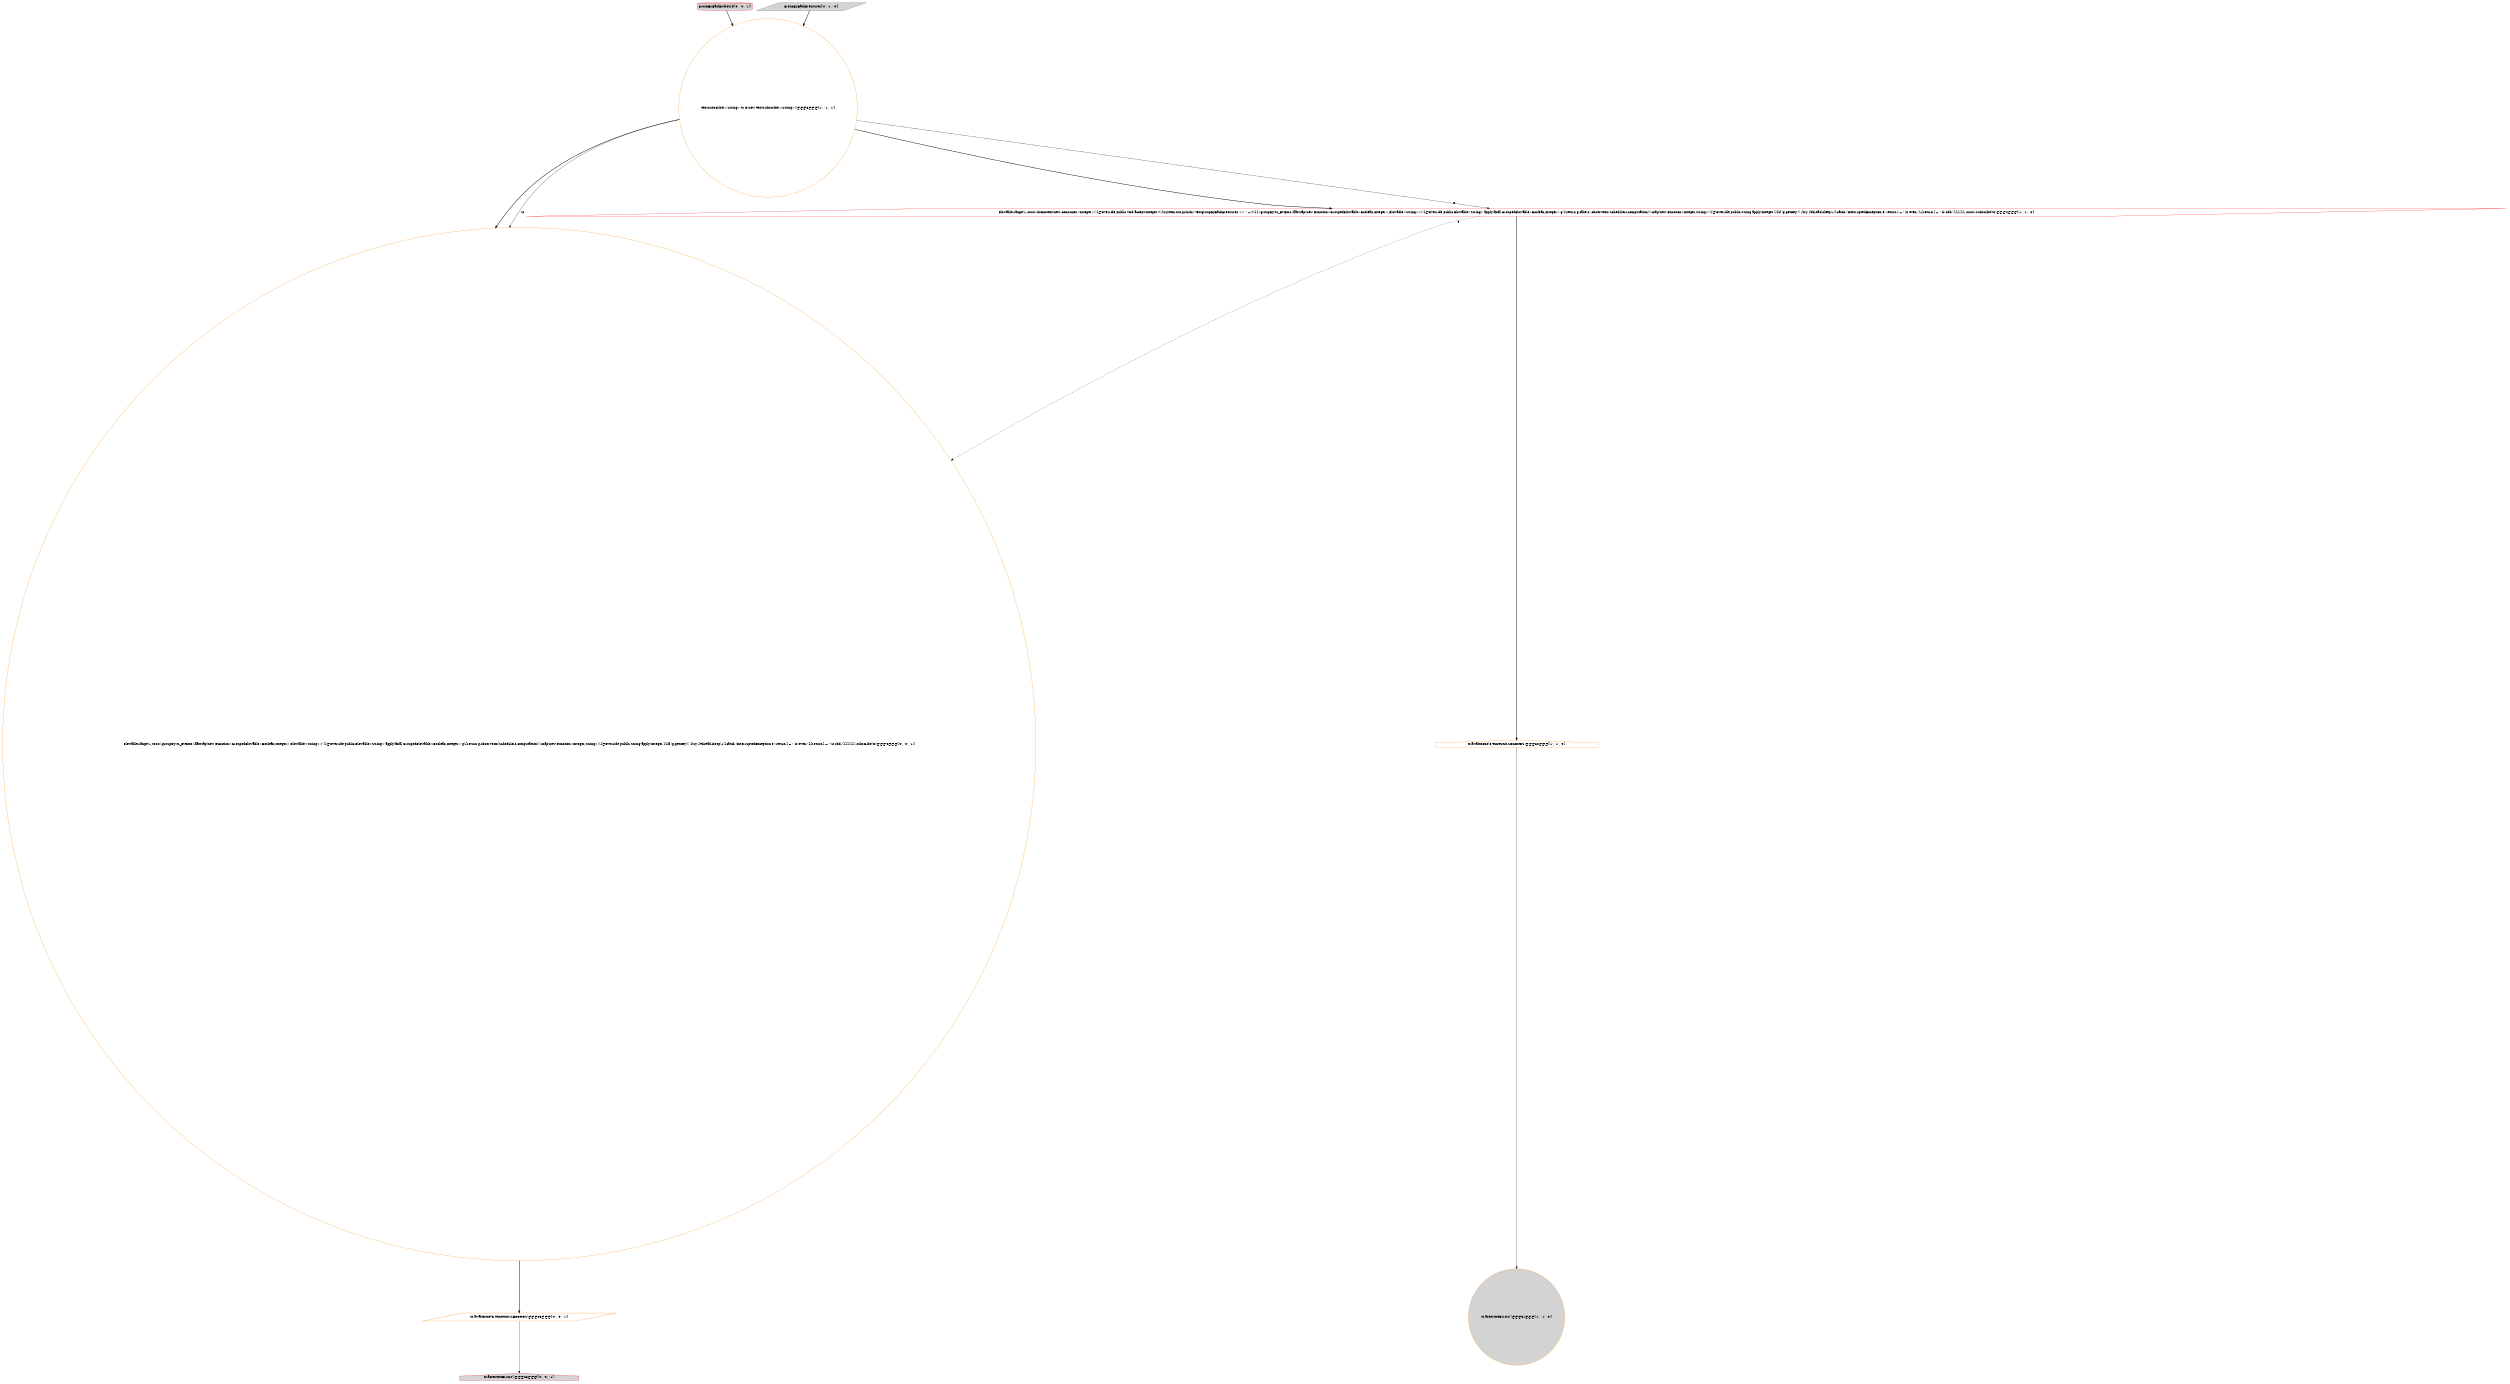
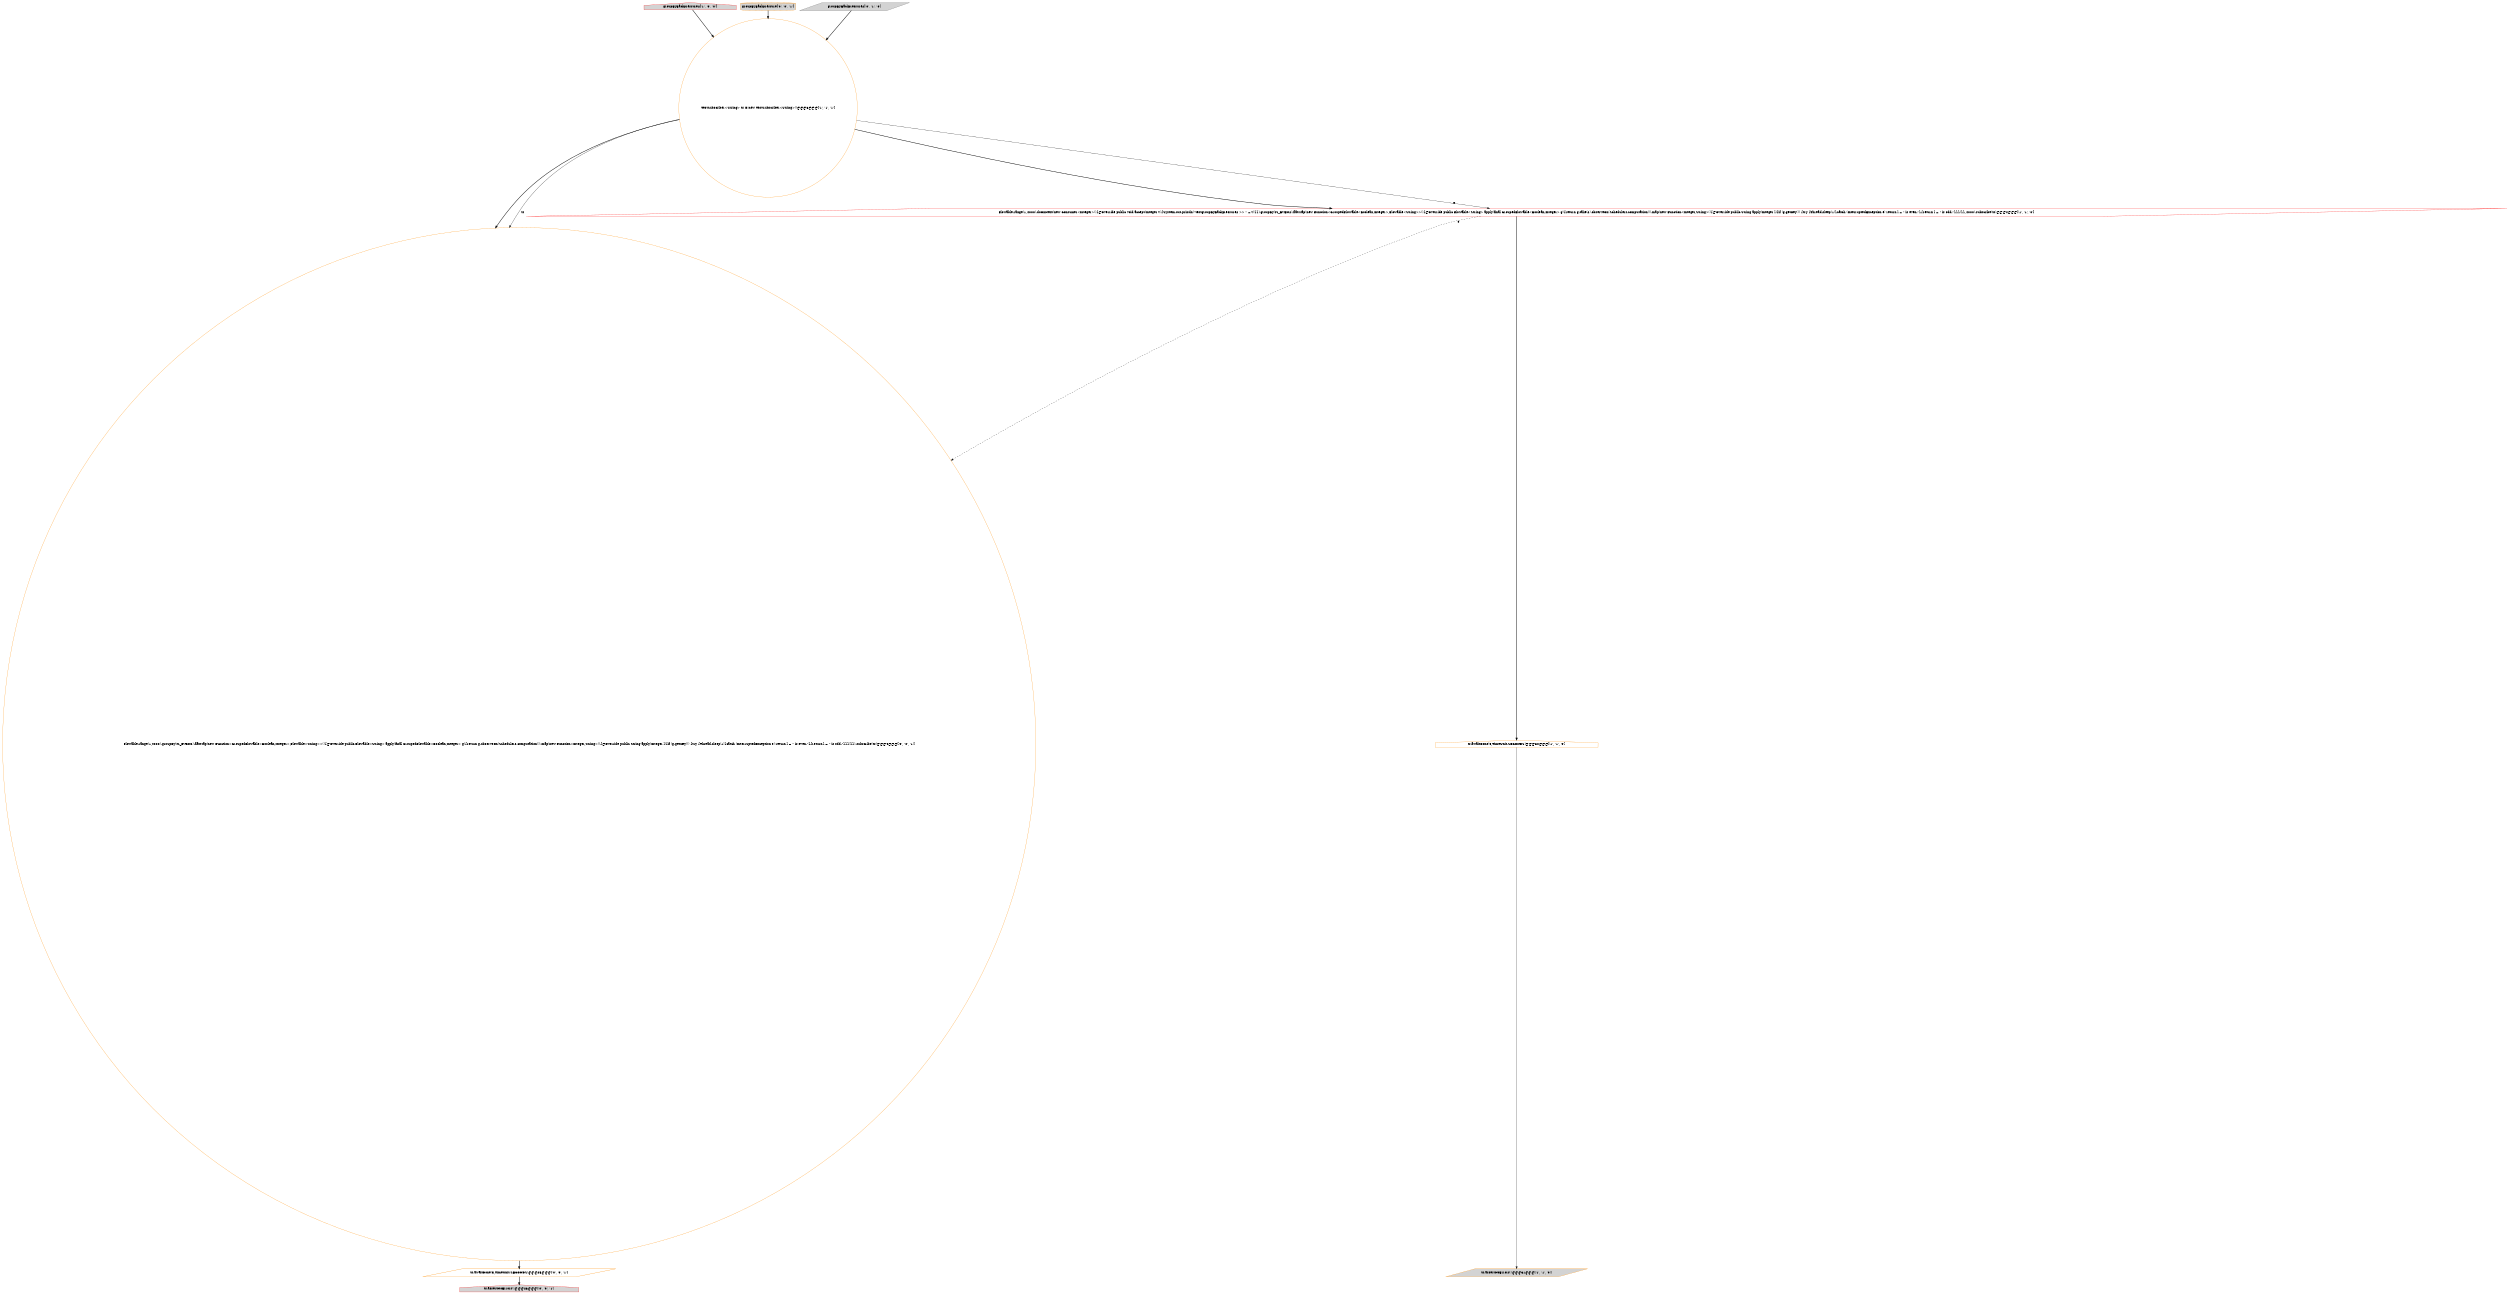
none -> (690, 7)
(725, 7) -> (768, 7)
(1517, 1317) -> (1517, 1273)
(519, 1346) -> (519, 1280)
